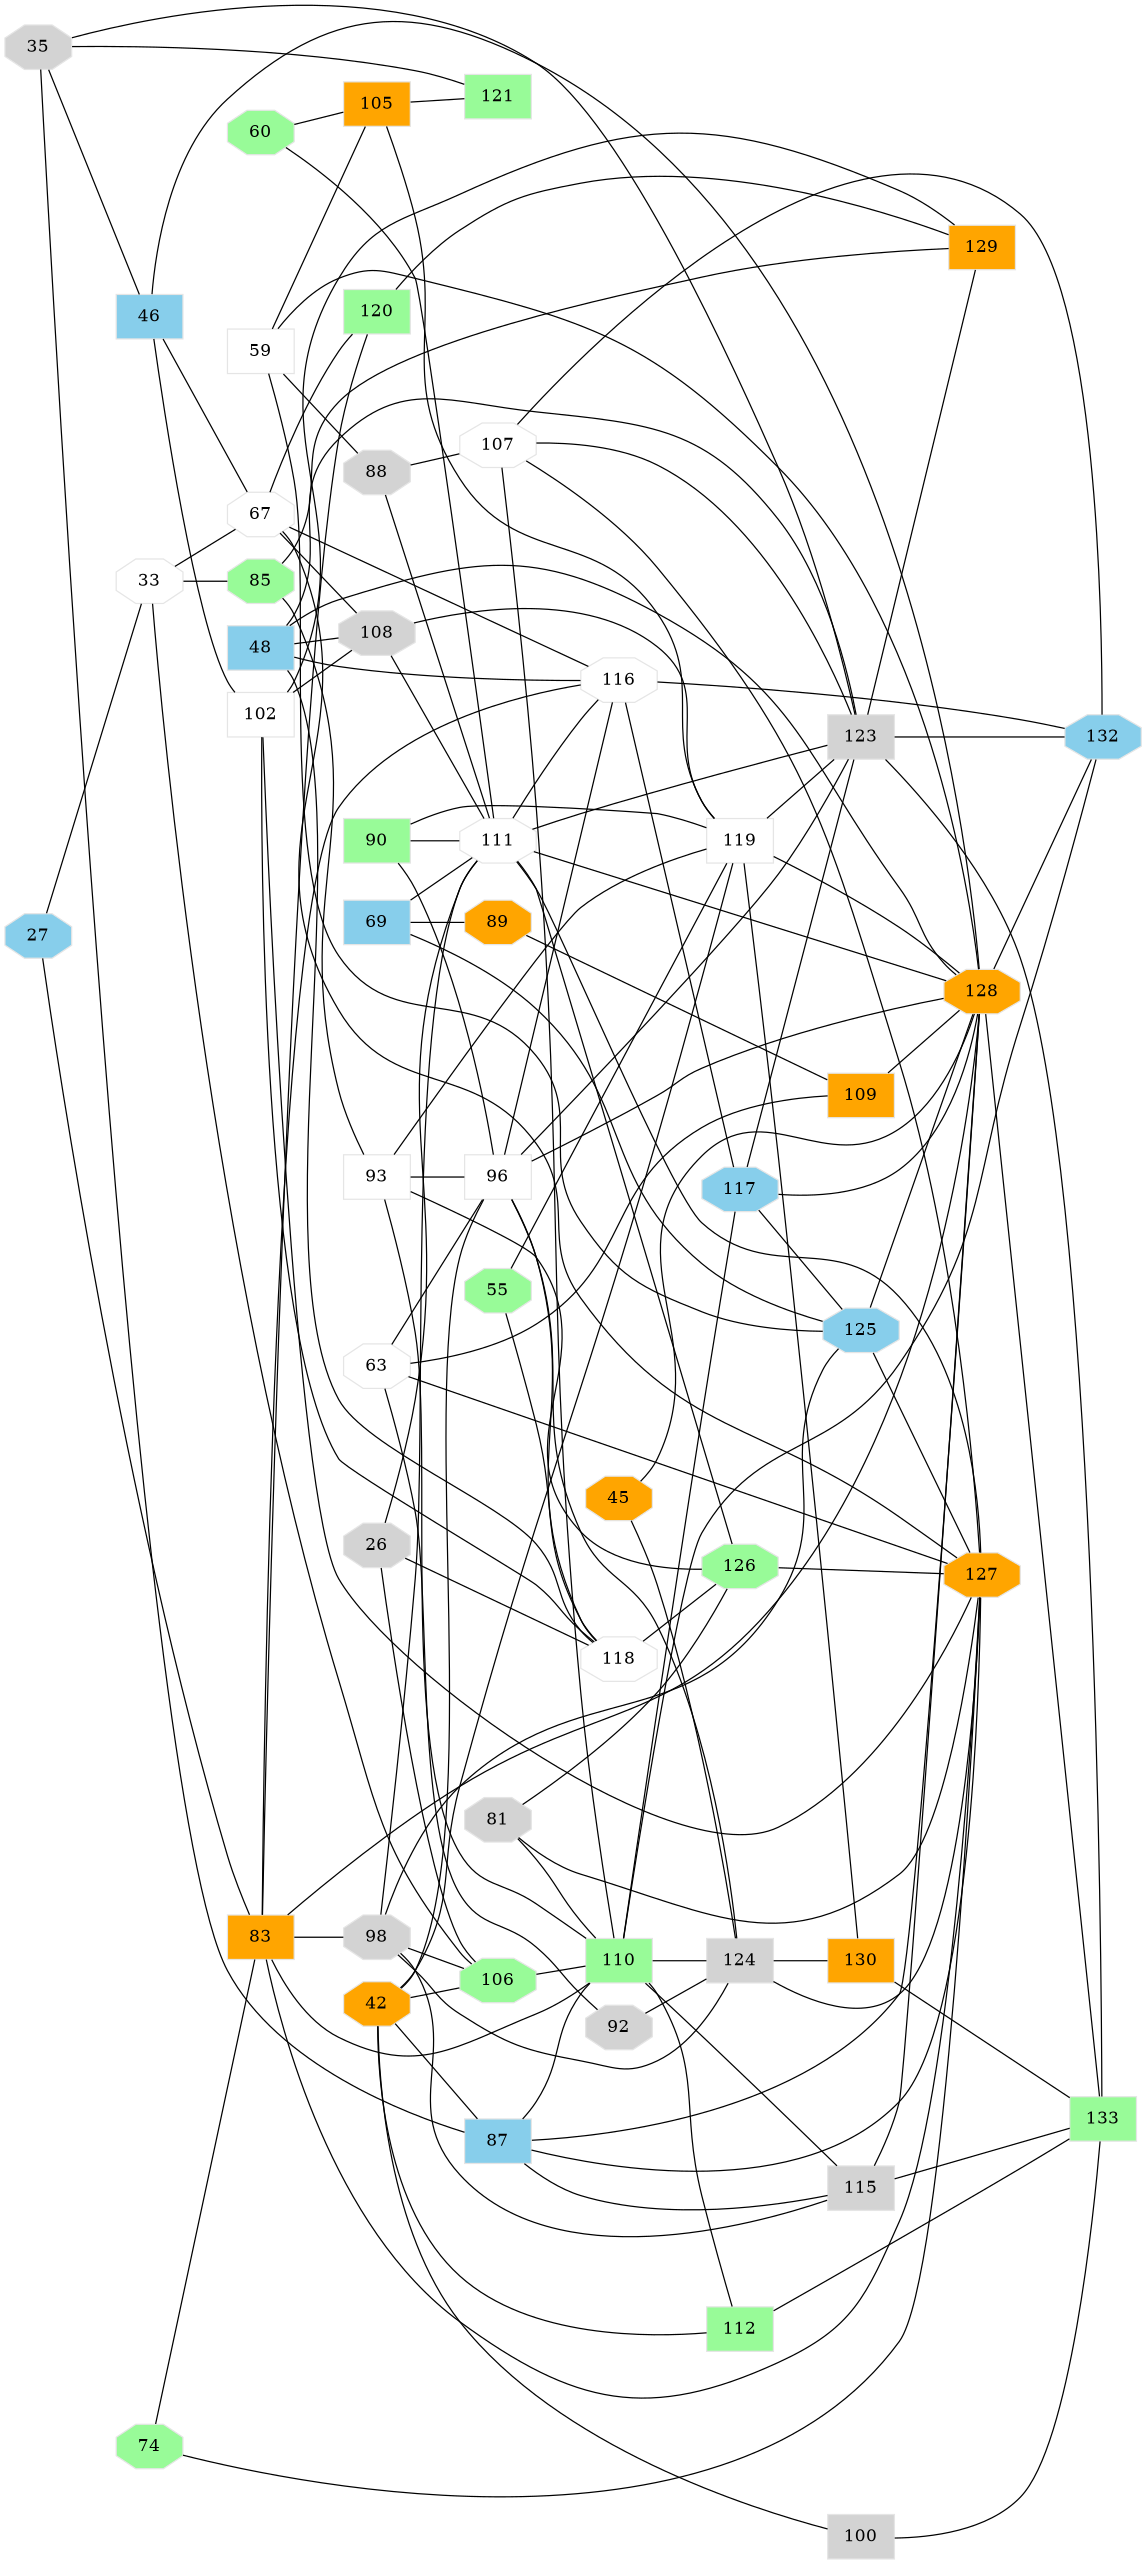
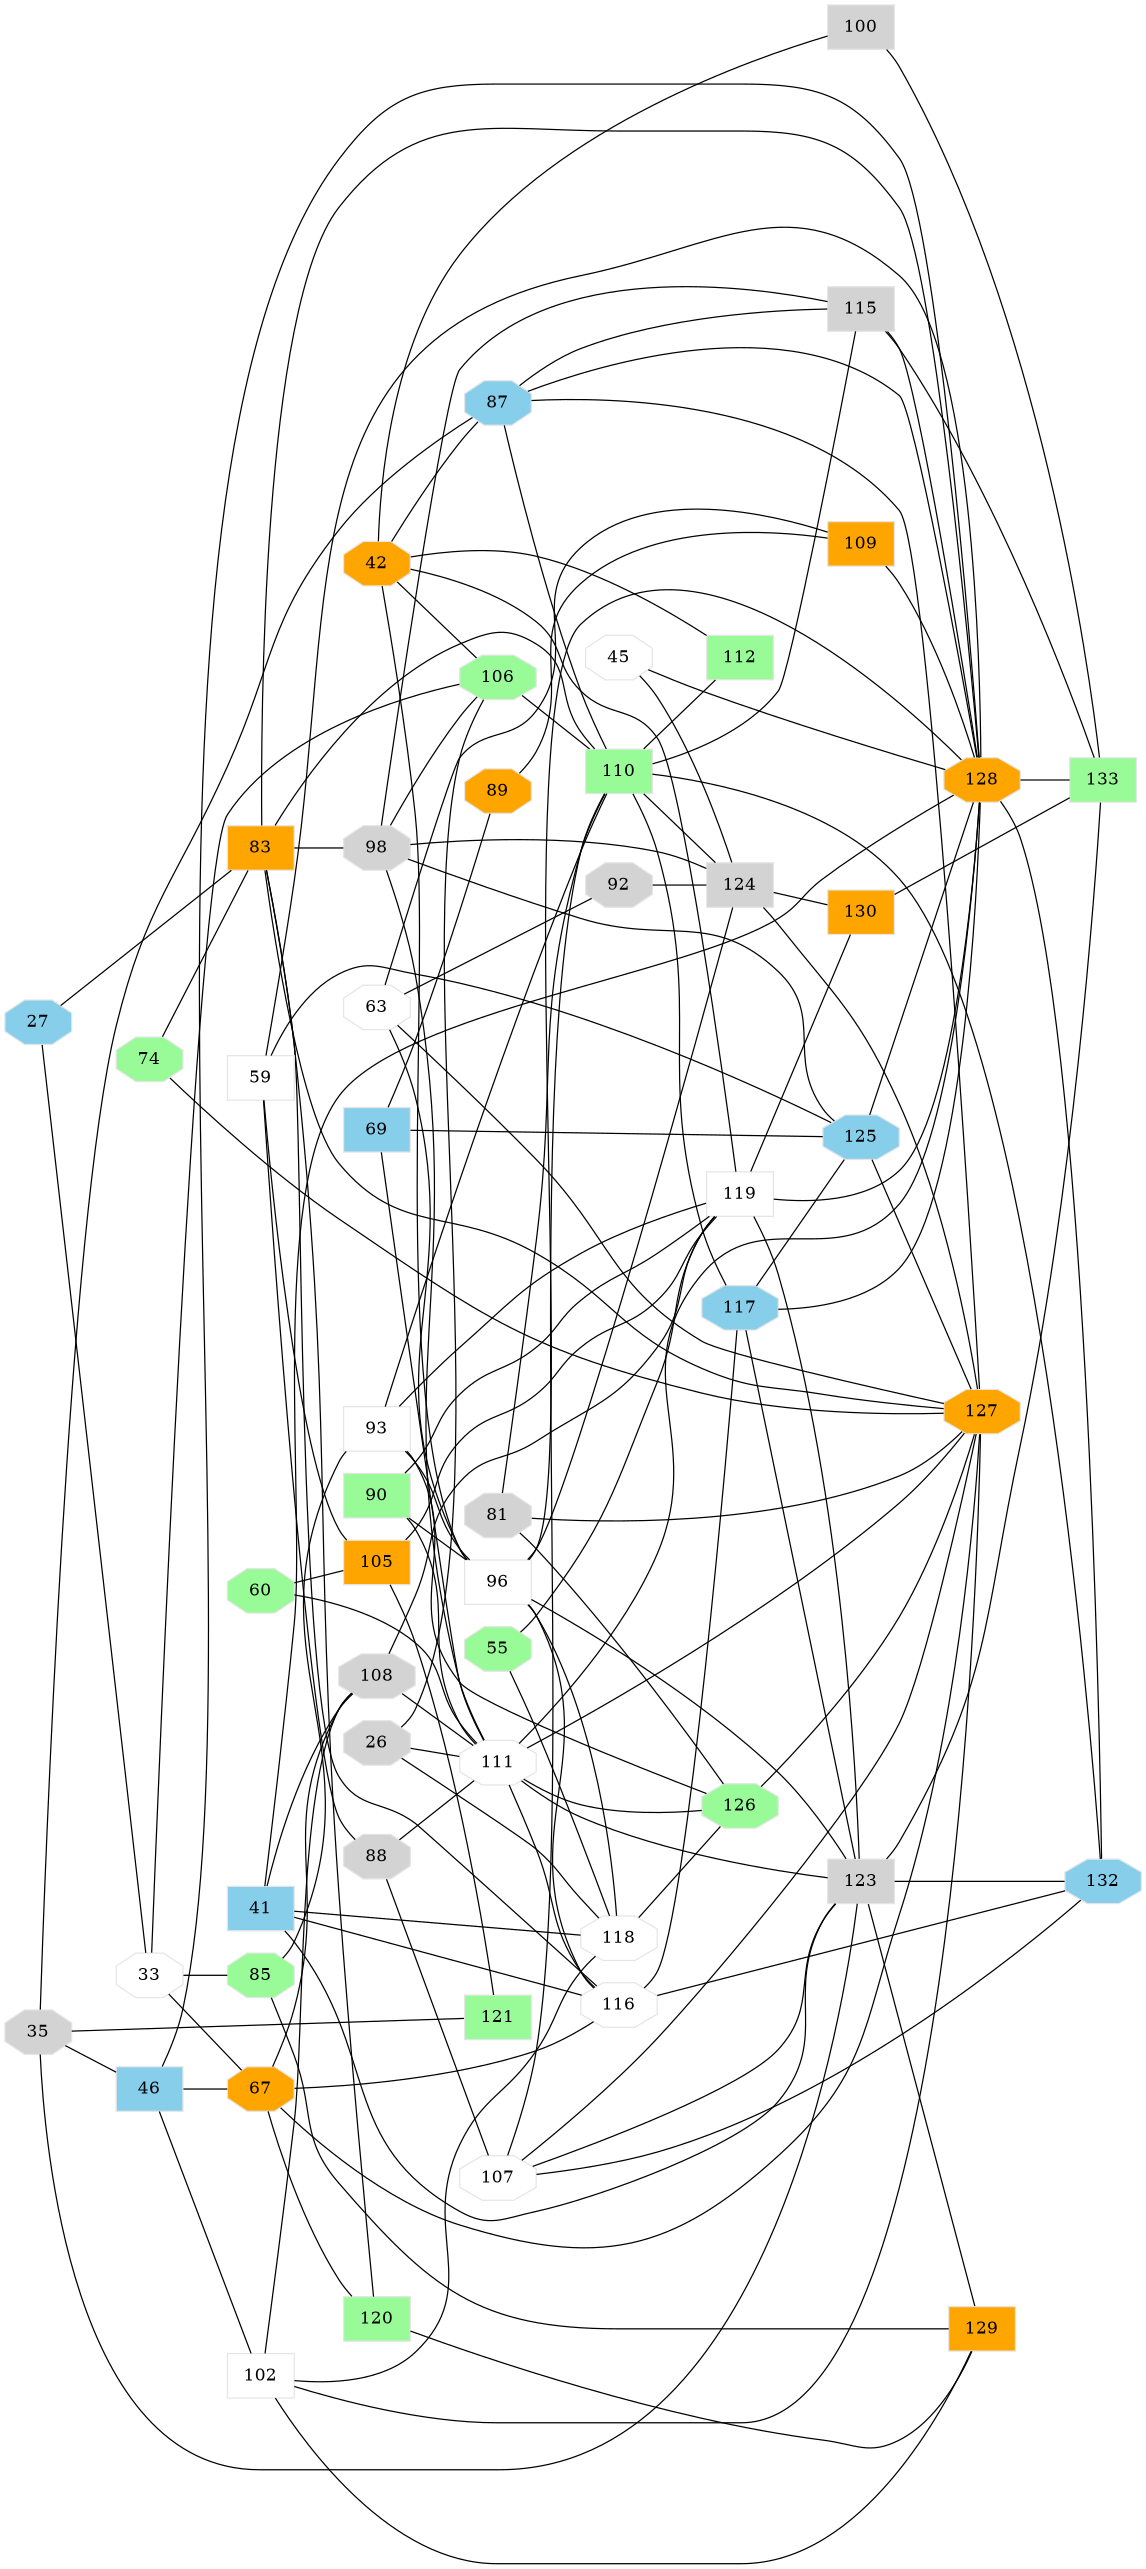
(261, 514) -> (261, 2089)
(261, 648) -> (261, 1909)
(619, 1498) -> (619, 658)
(498, 2141) -> (498, 403)
(915, 2230) -> none
